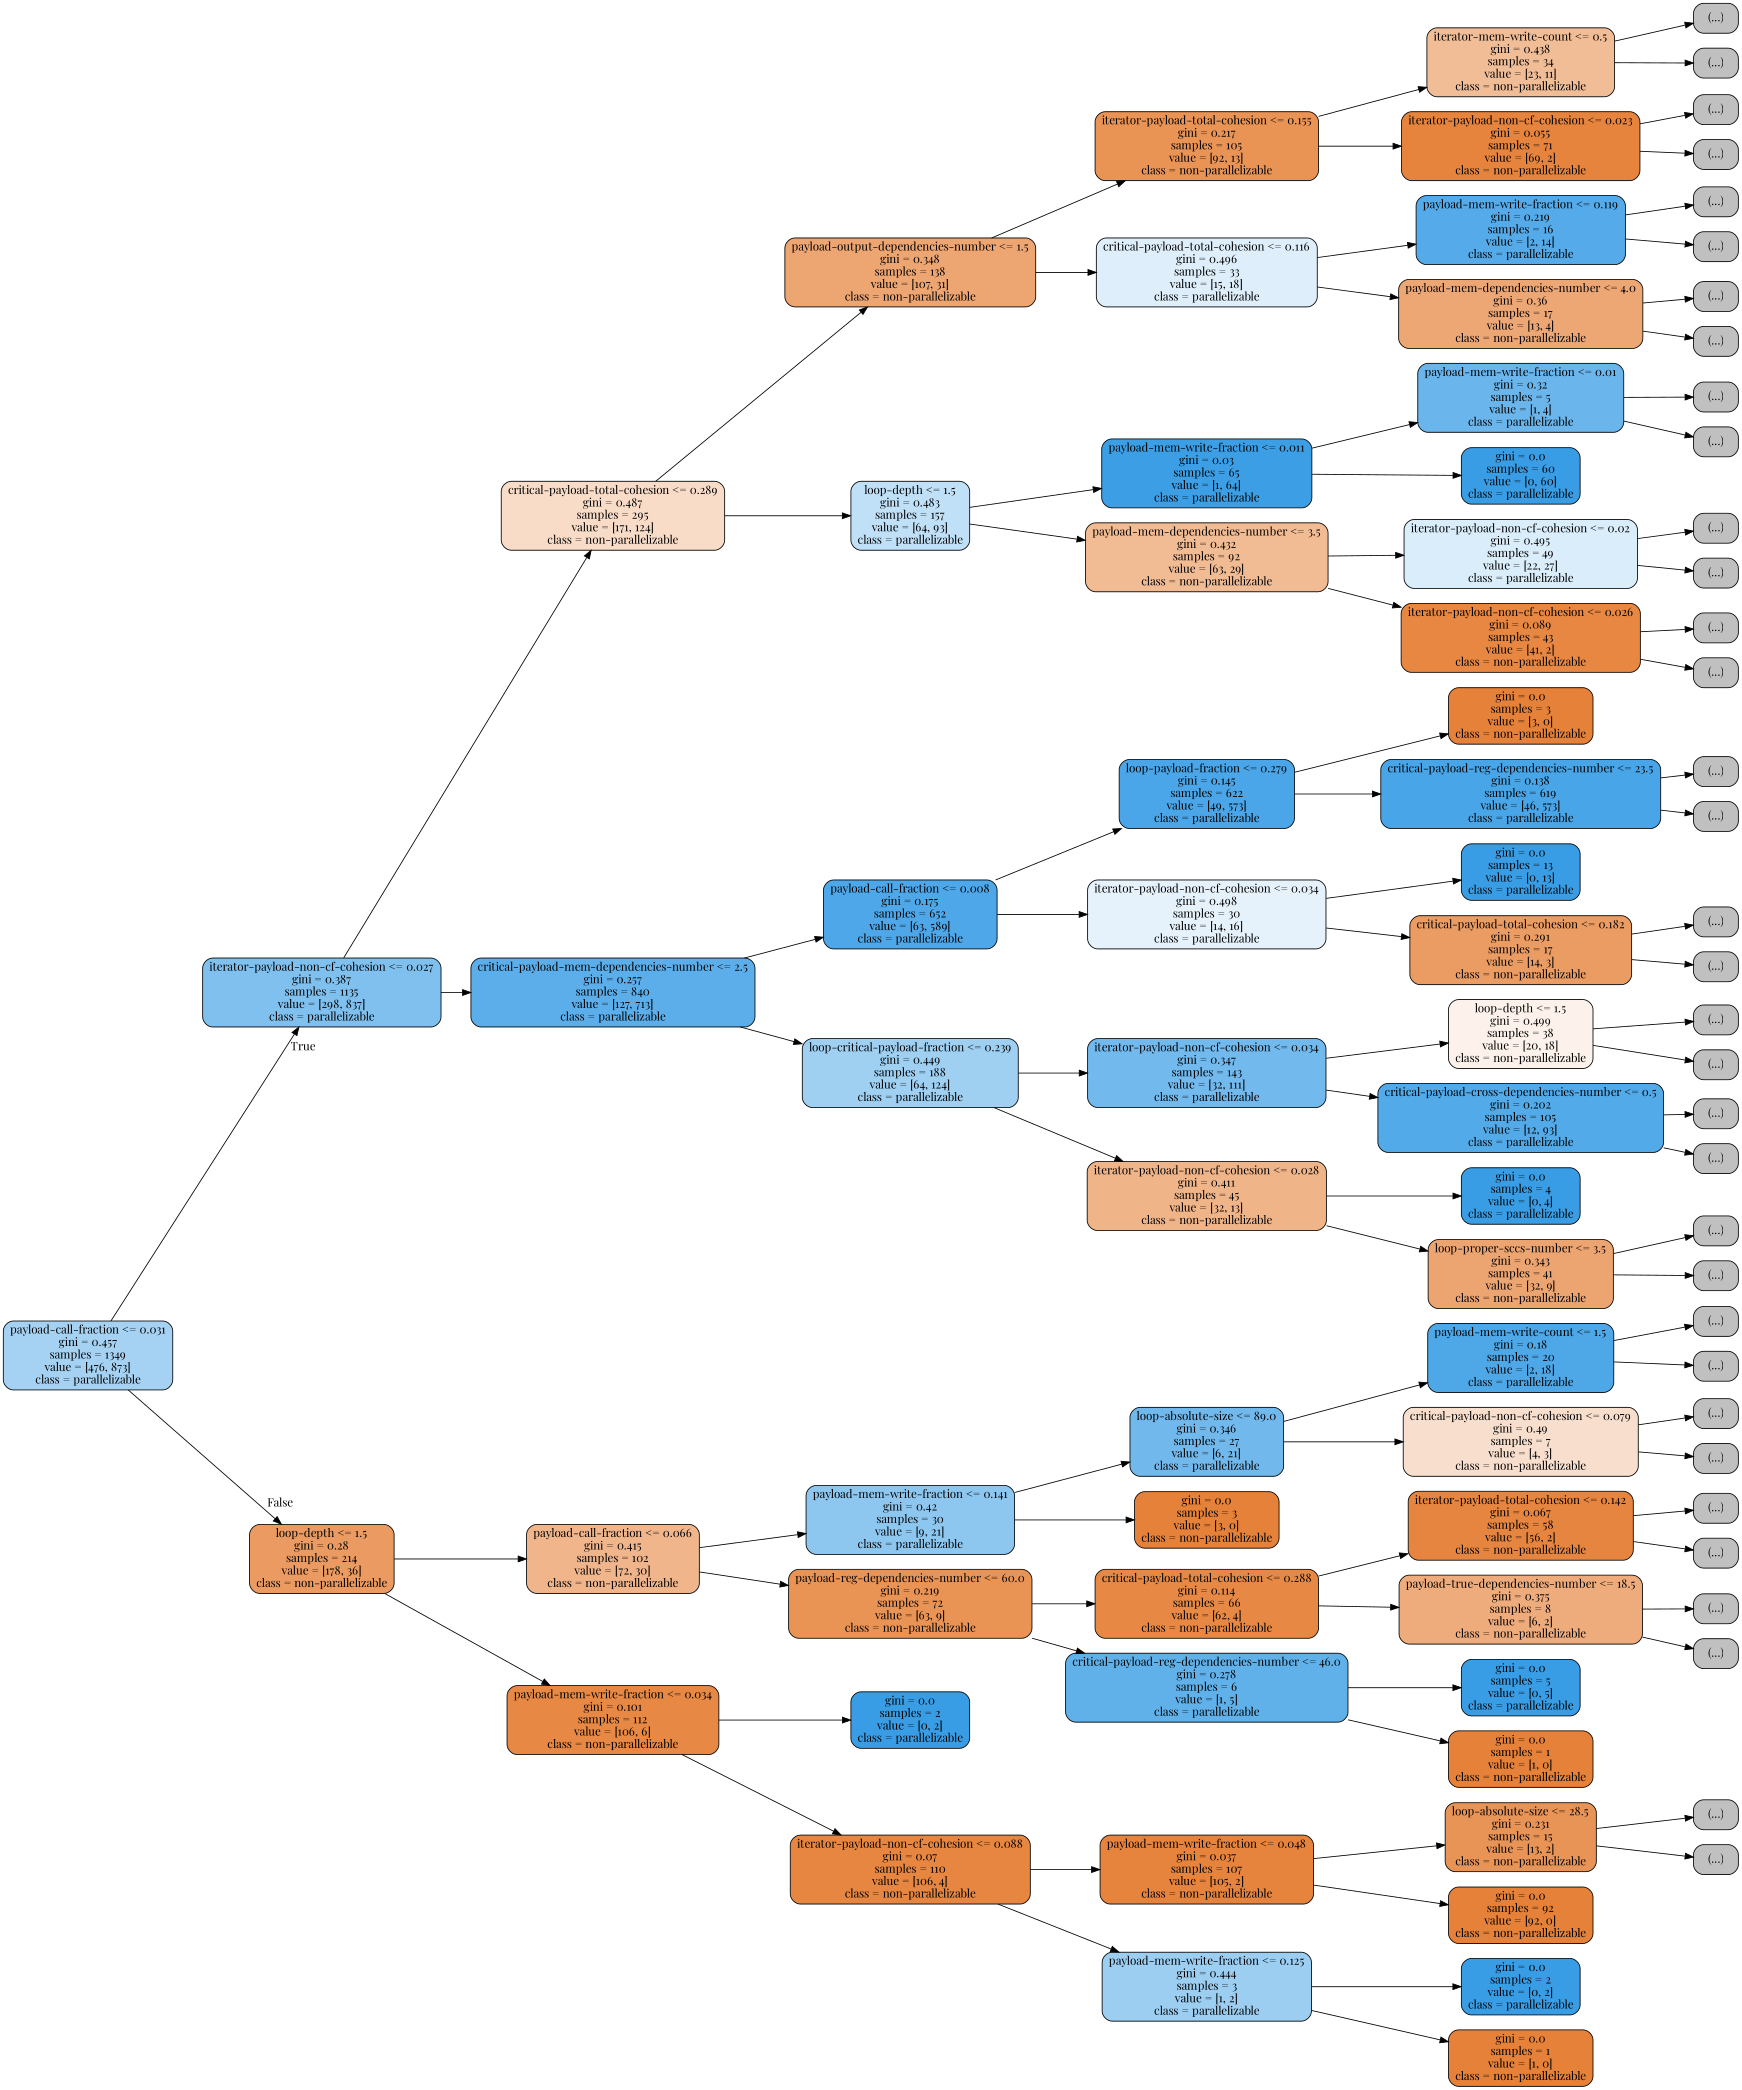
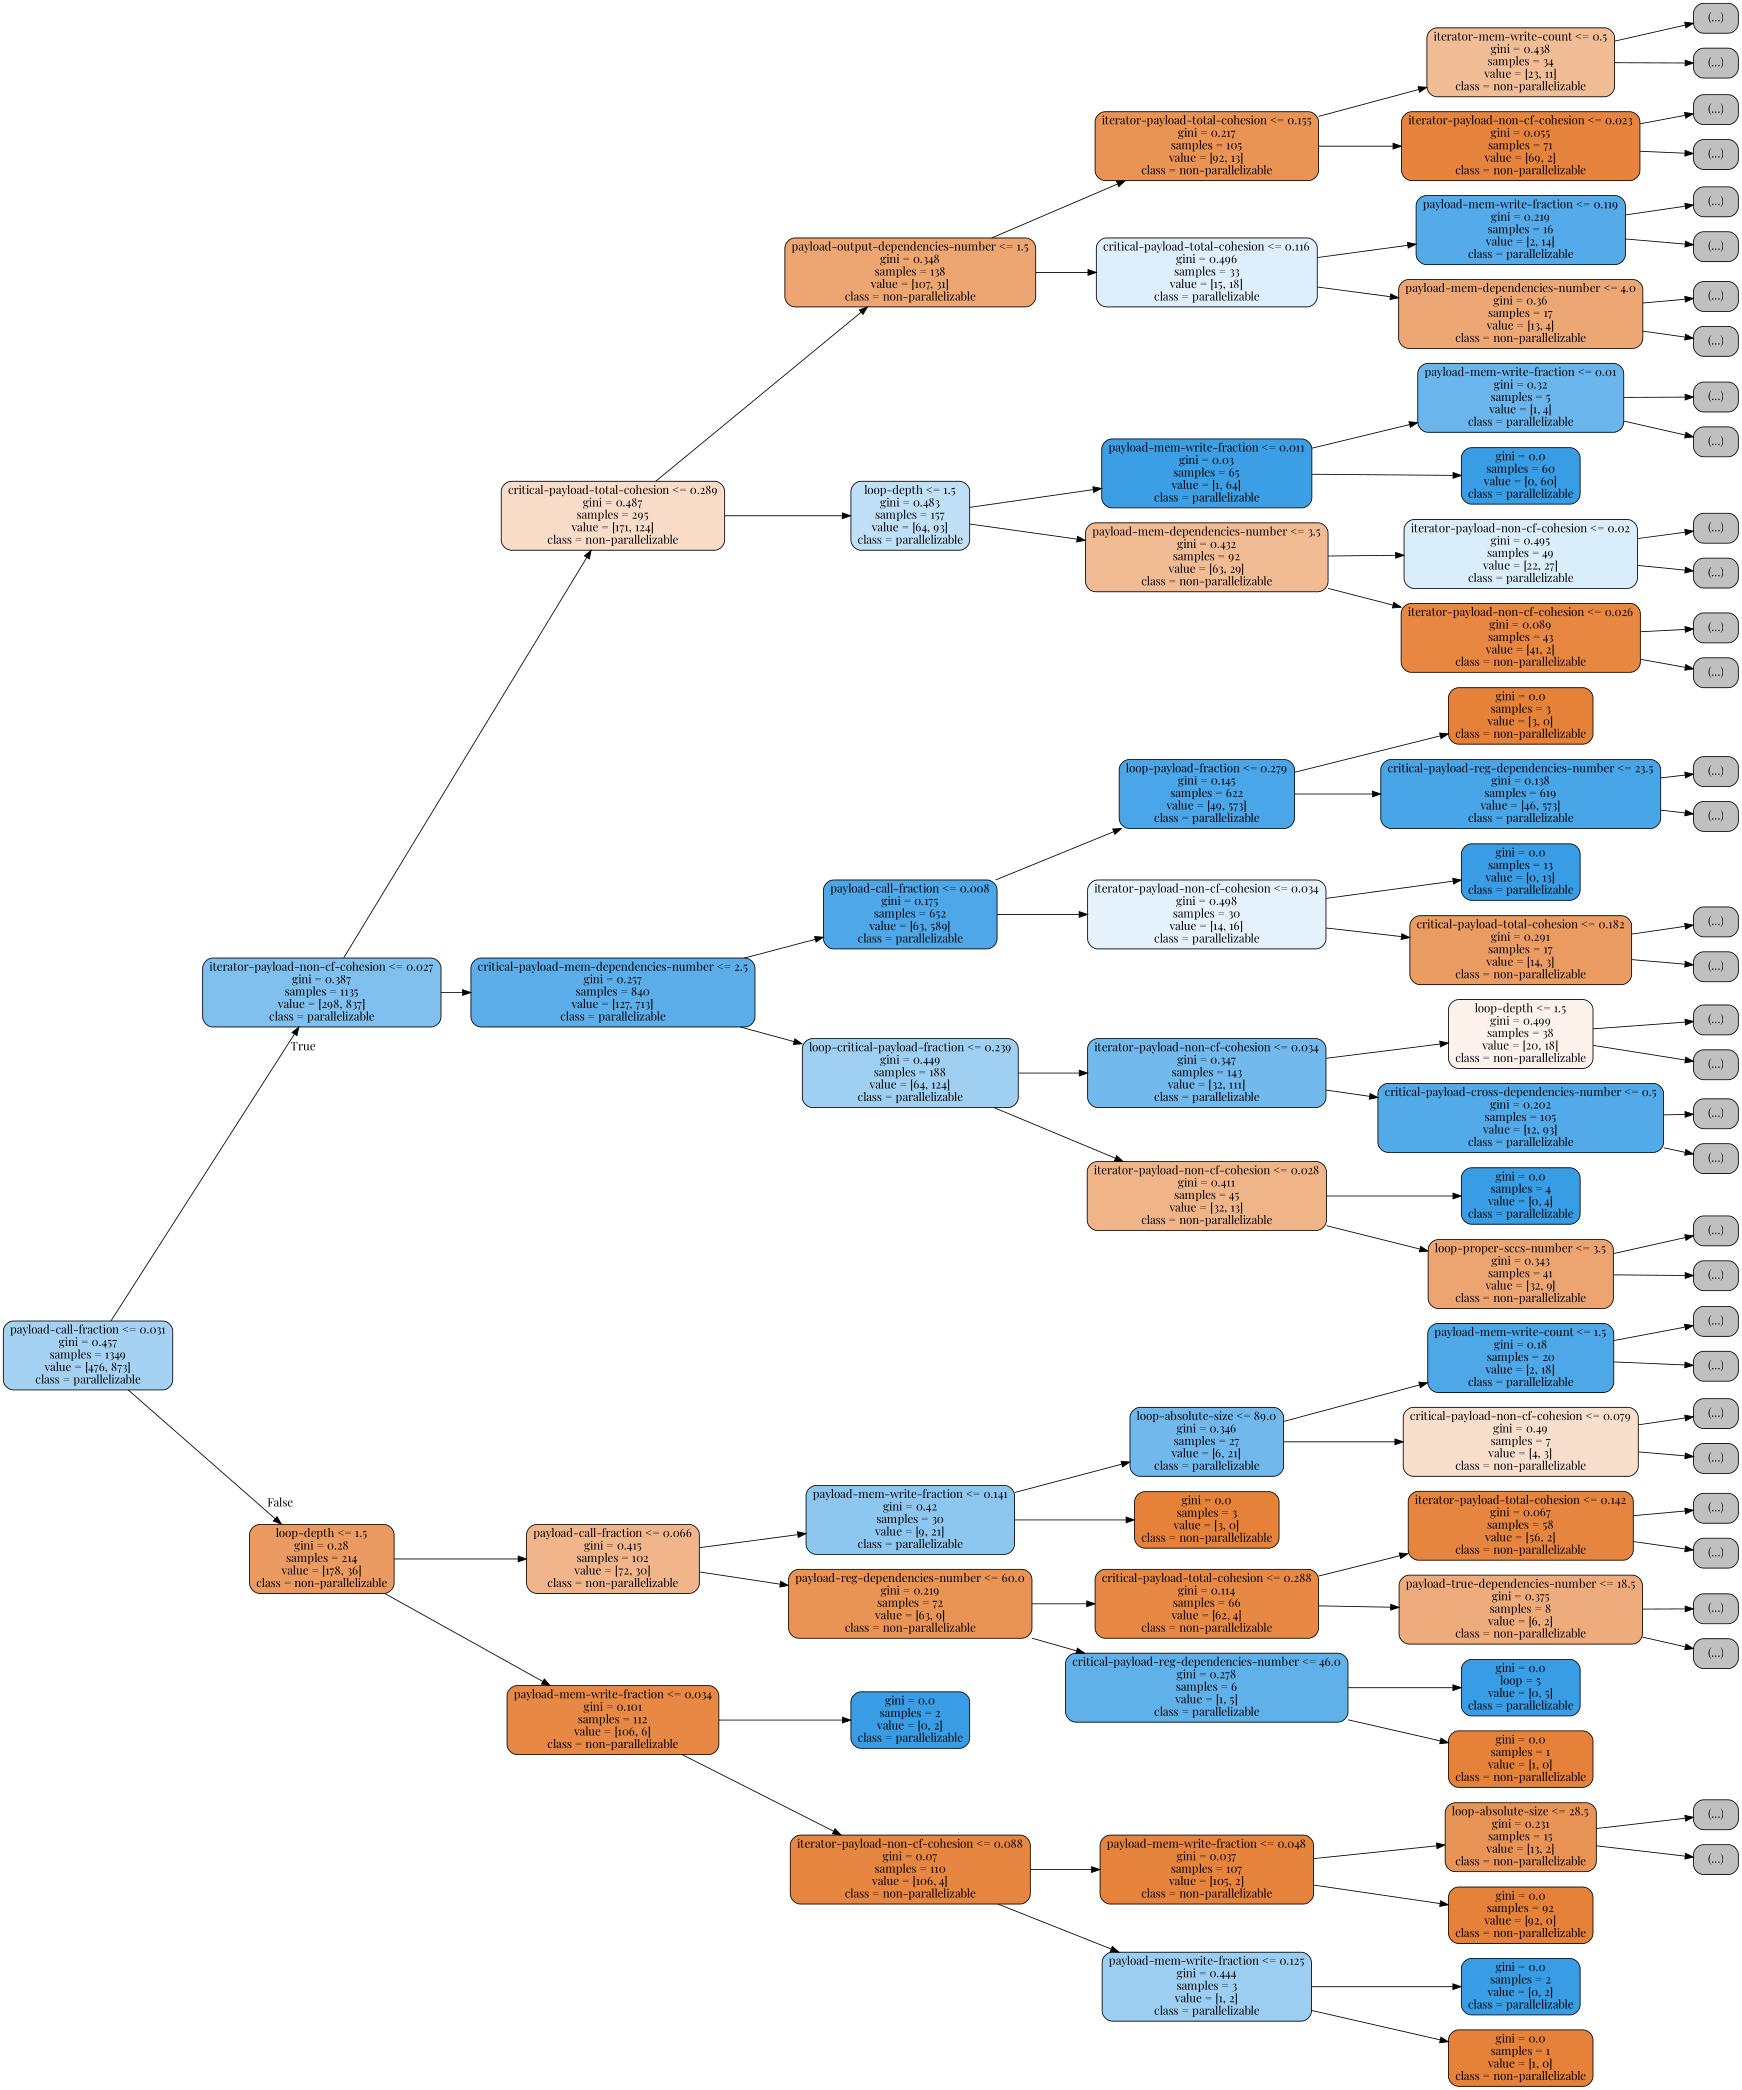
(1521, 1688) -> (1521, 1688)
